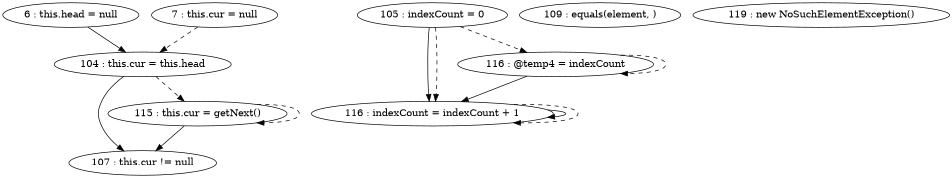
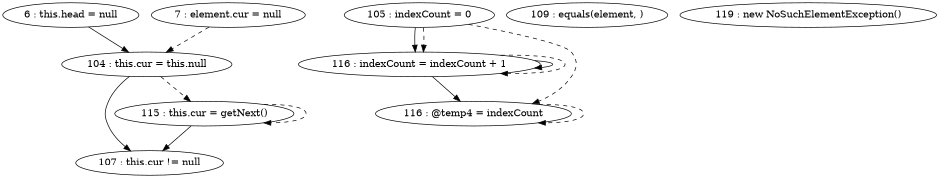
(215, 15) -> (228, 15)
(143, 64) -> (147, 64)
(497, 88) -> (444, 87)
